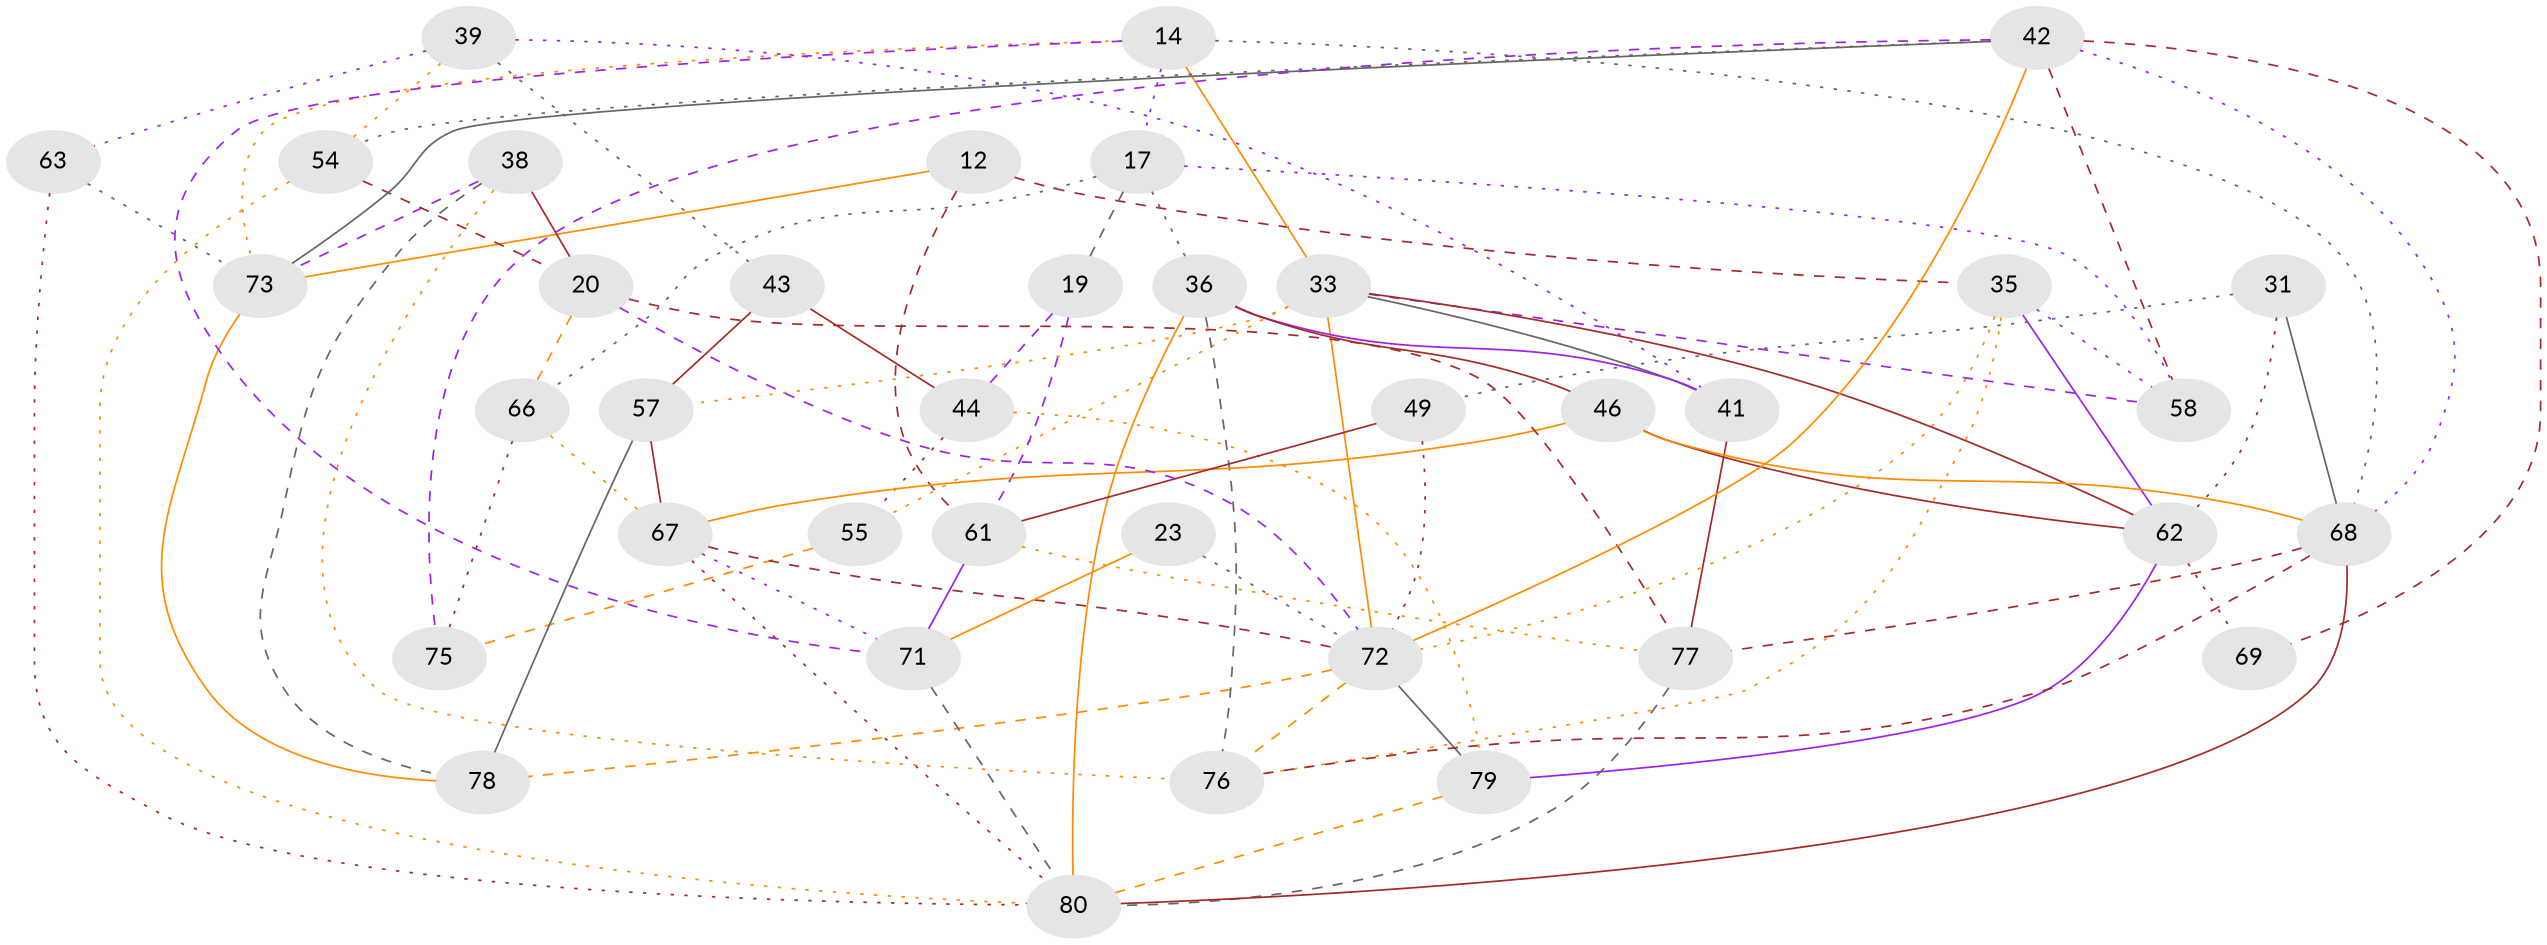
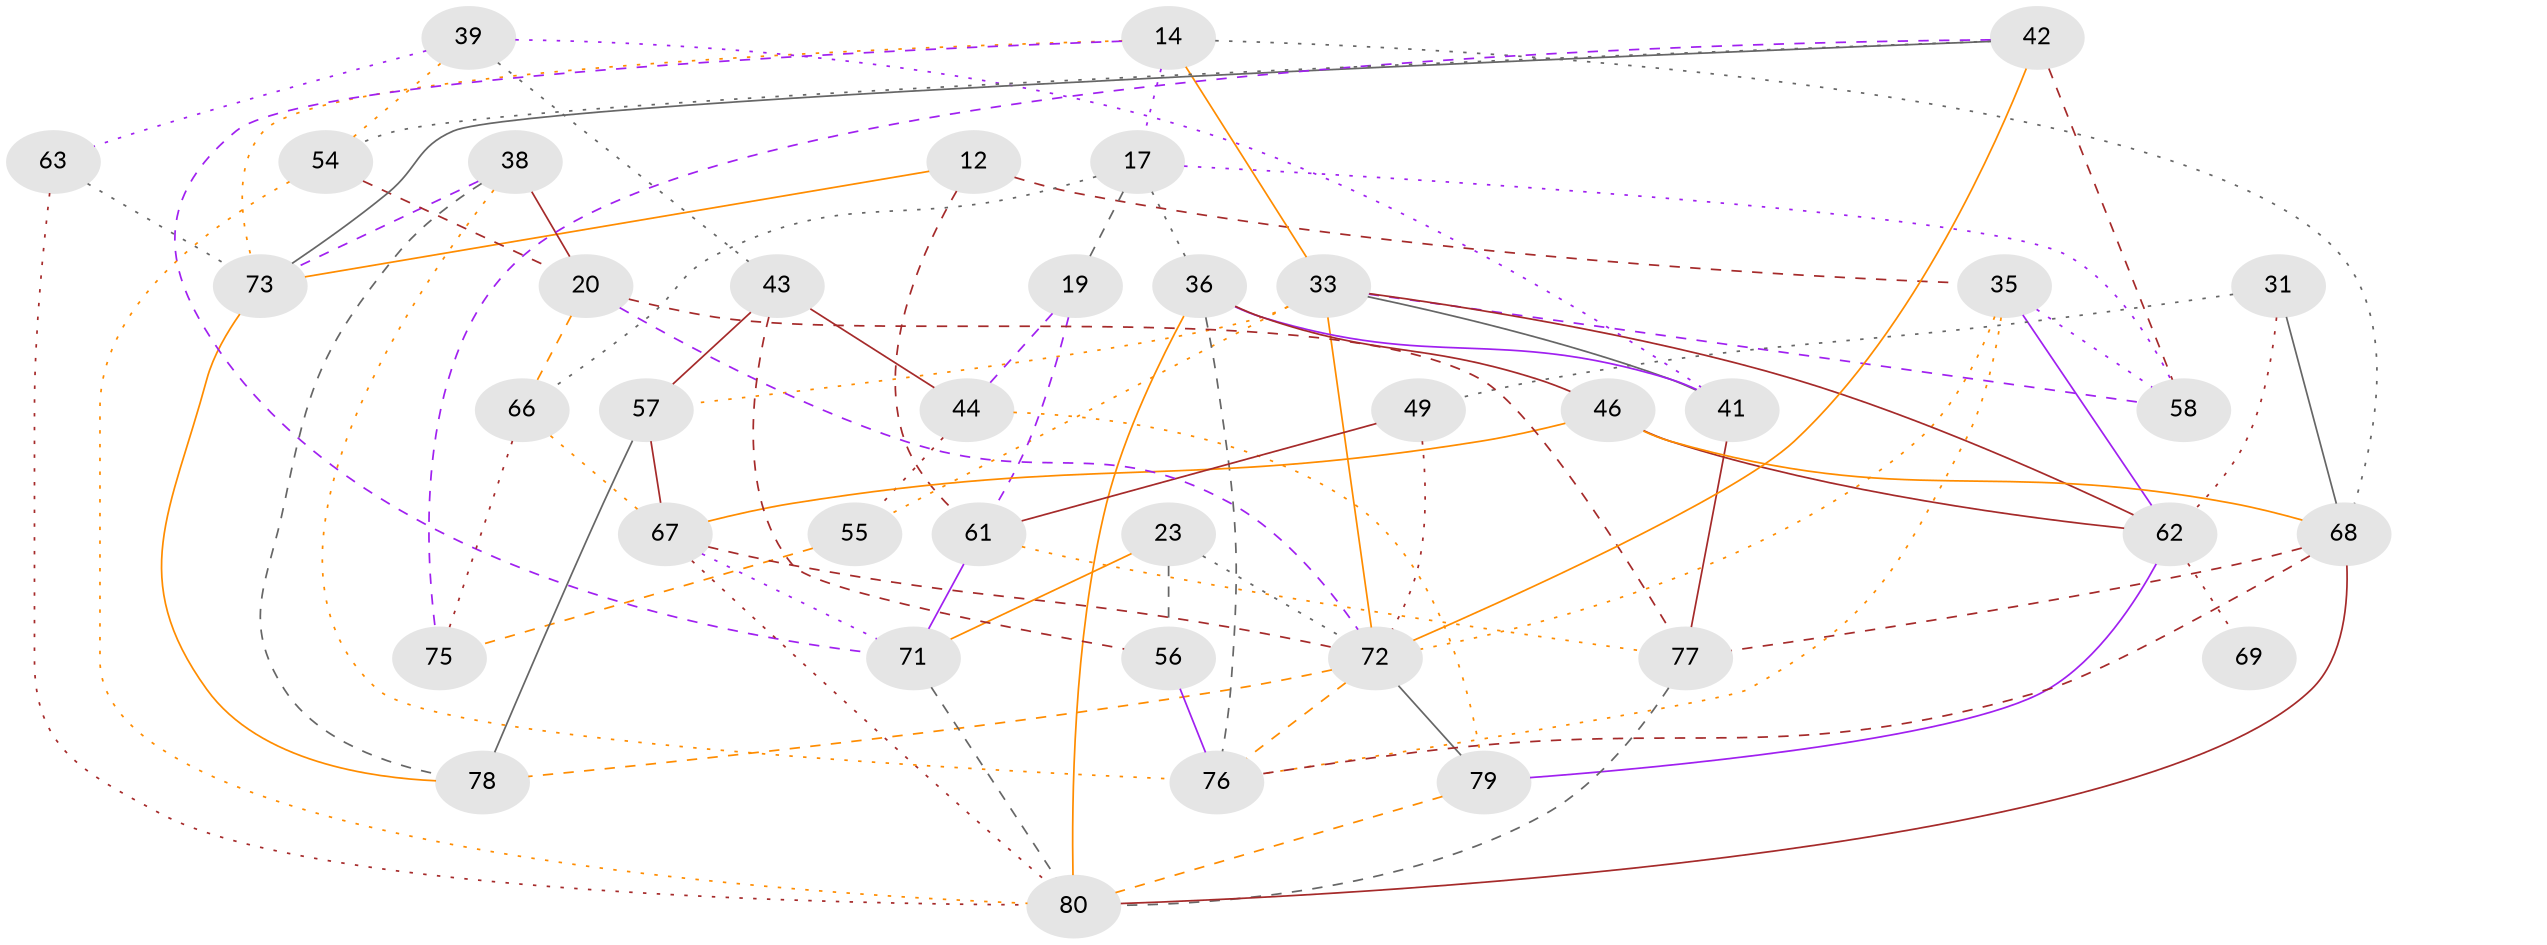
(2381, 212) -> none
(2533, 247) -> none
none -> (1169, 658)
